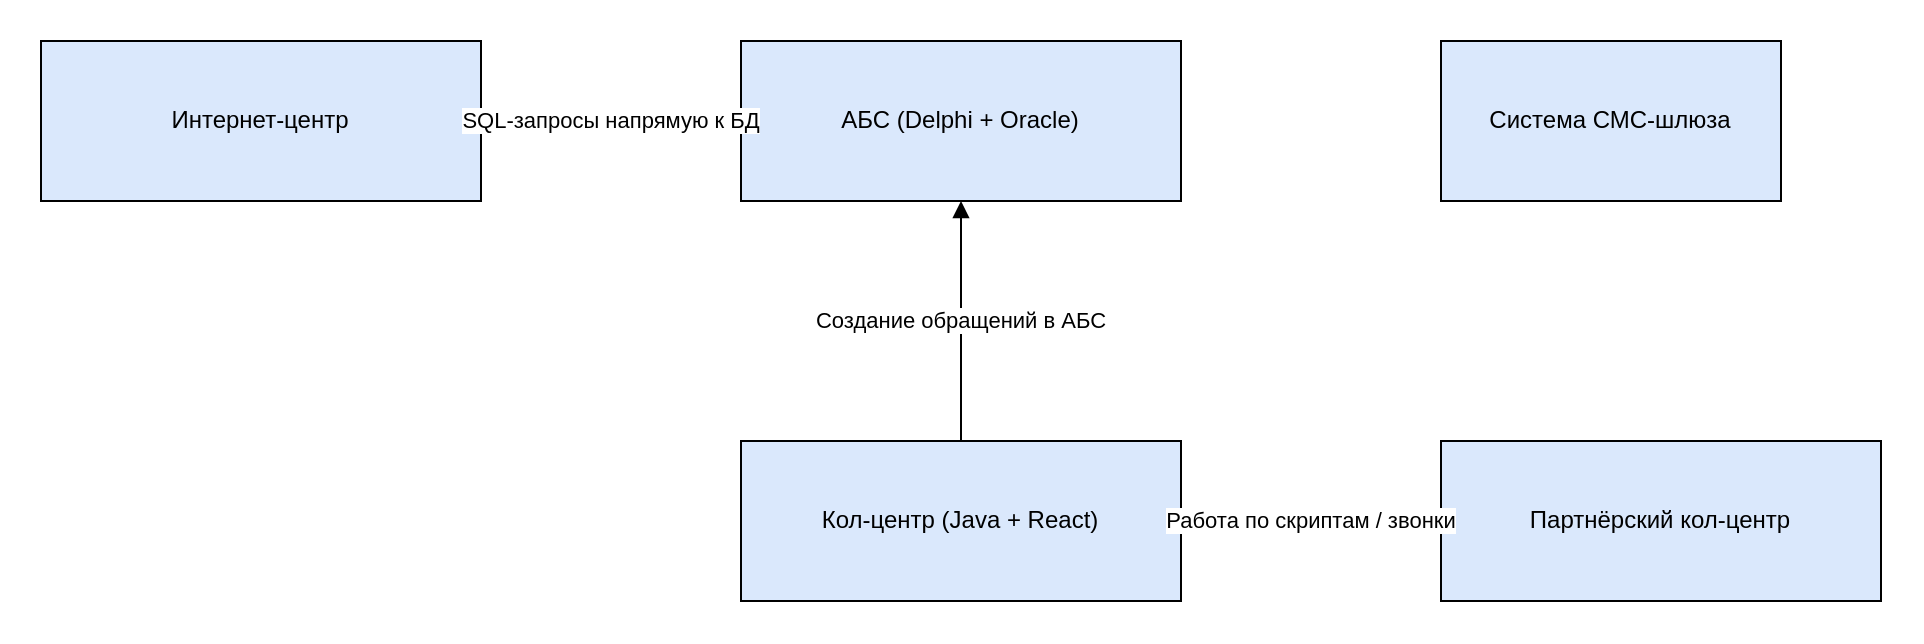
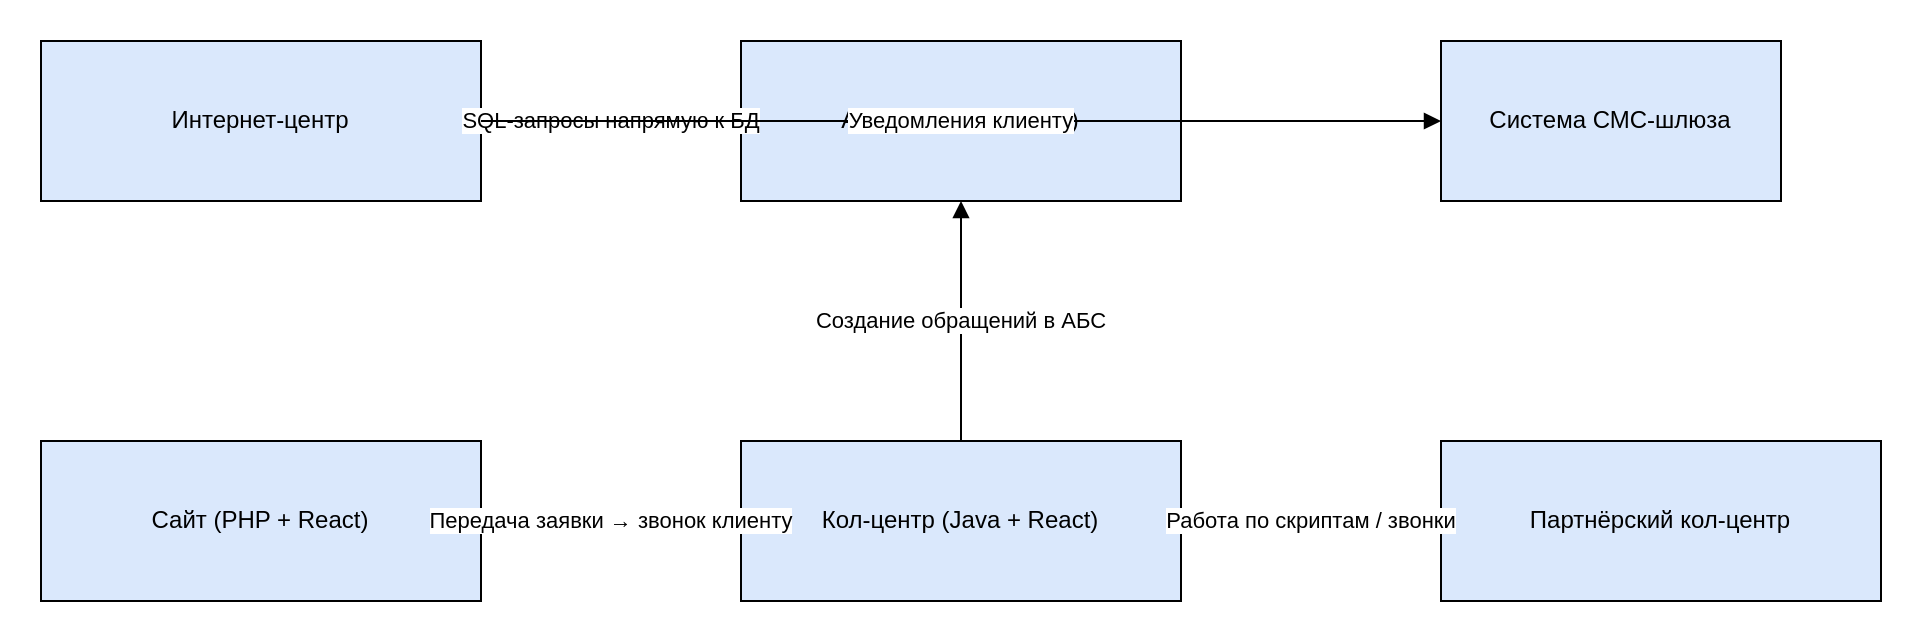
none -> (1167, 121)
none -> (261, 521)
none -> (683, 521)
